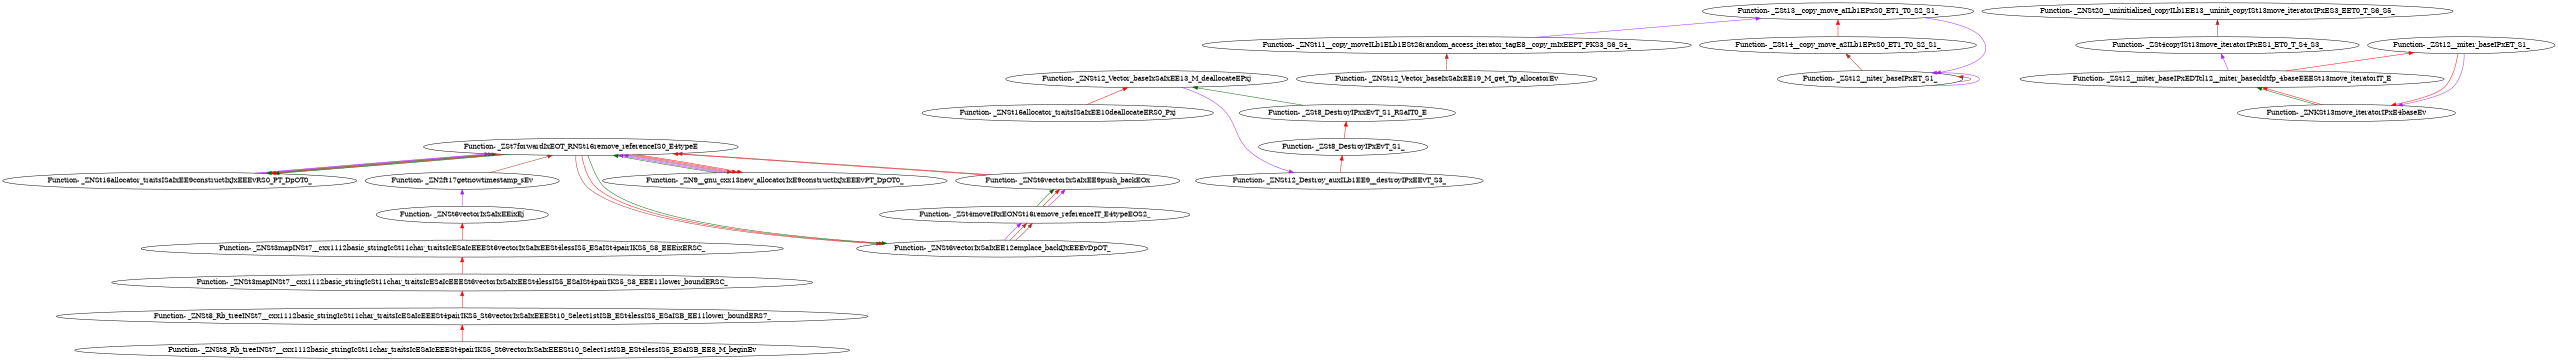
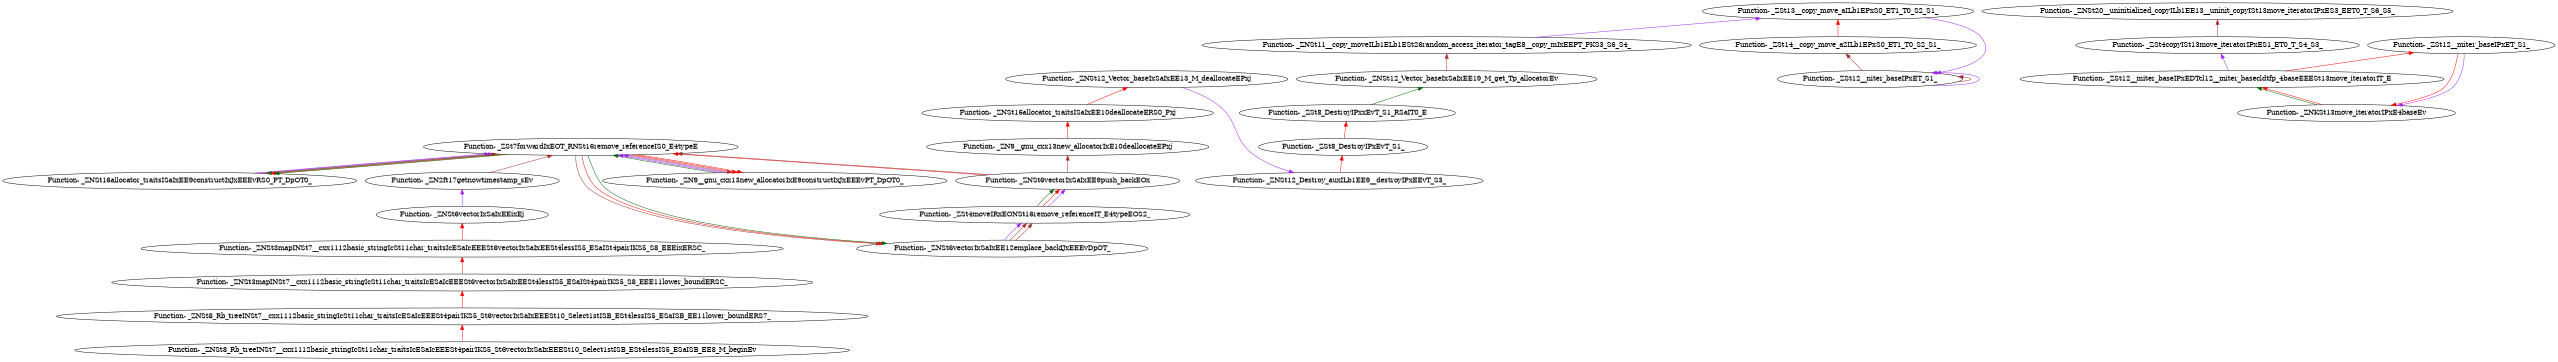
(1250, 97) -> (1395, 97)
none -> (1068, 147)
